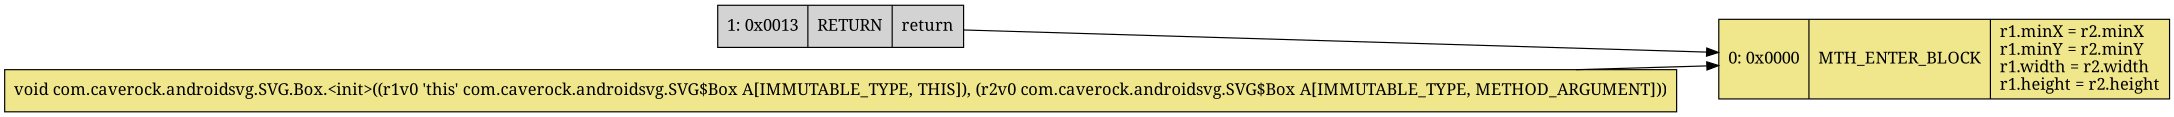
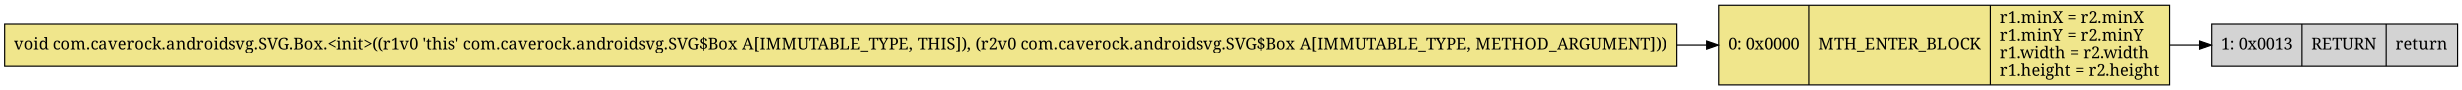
(1335, 41) -> (2185, 45)
